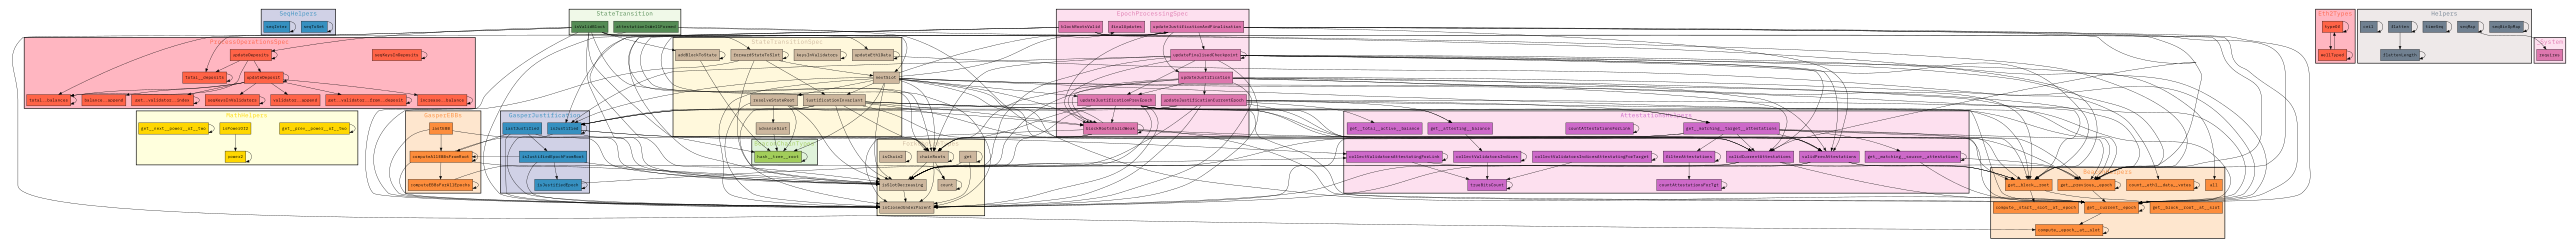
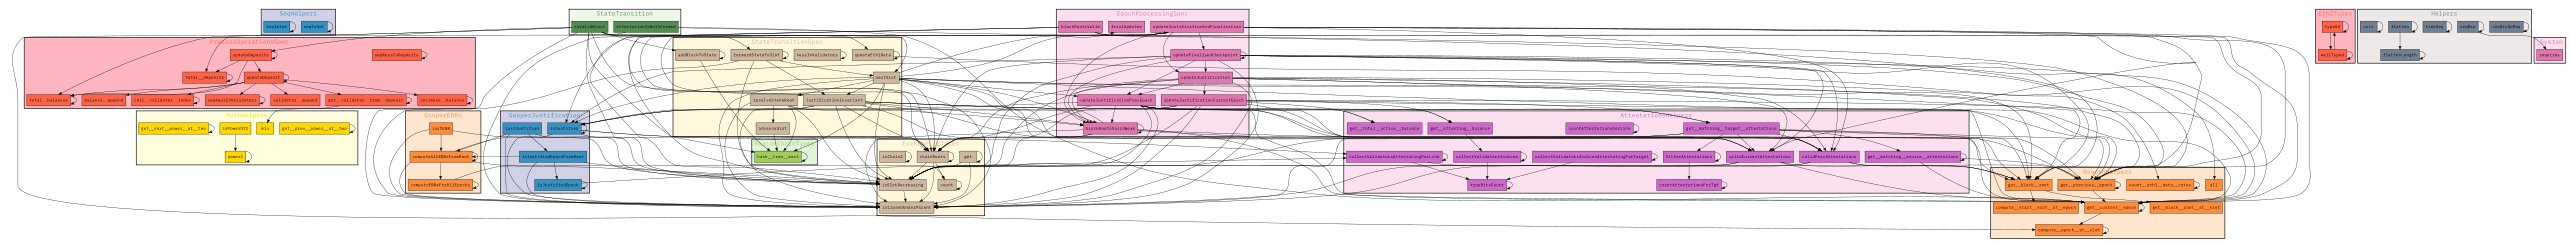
(163, 100) -> (163, 100)
none -> (1257, 109)
none -> (265, 128)
